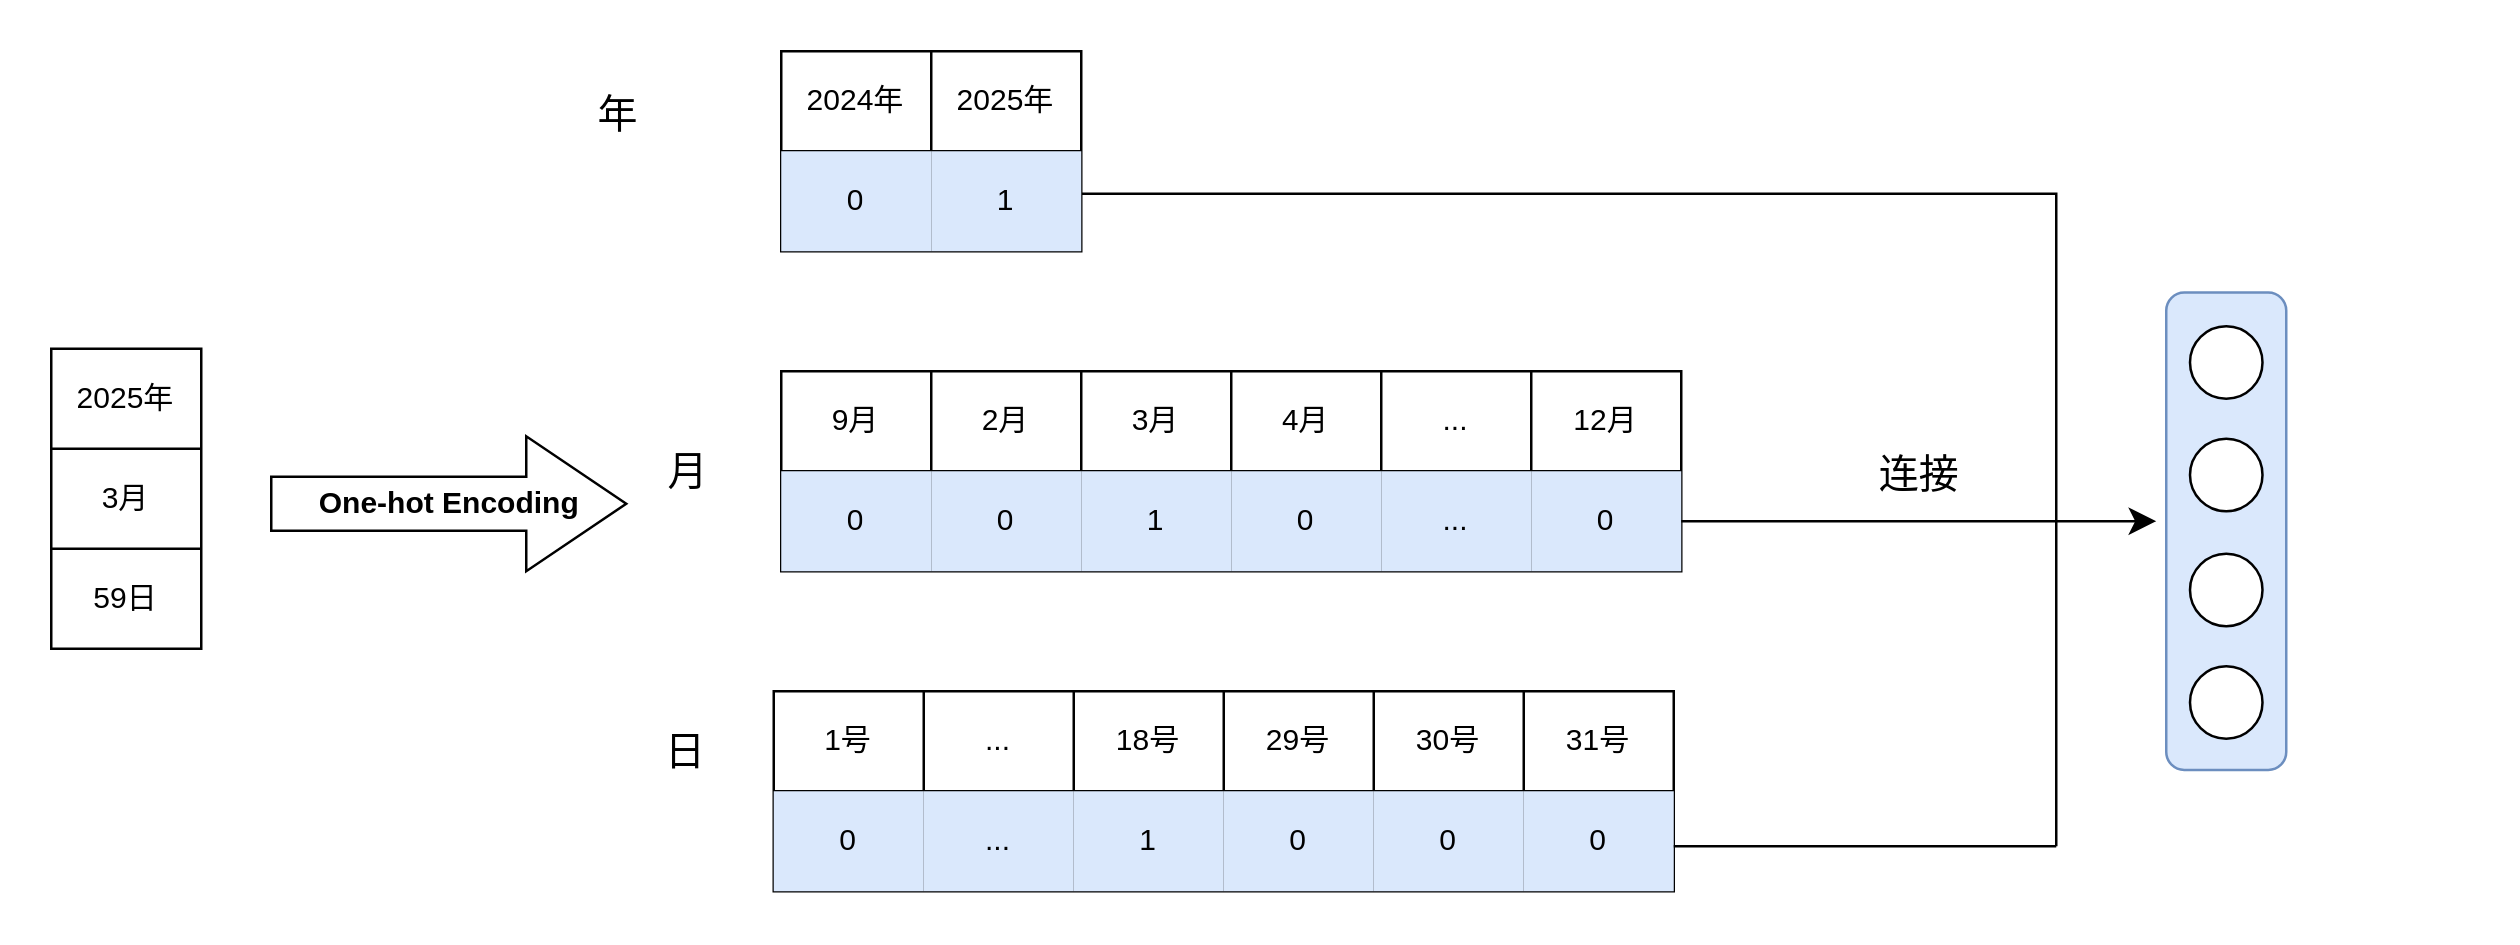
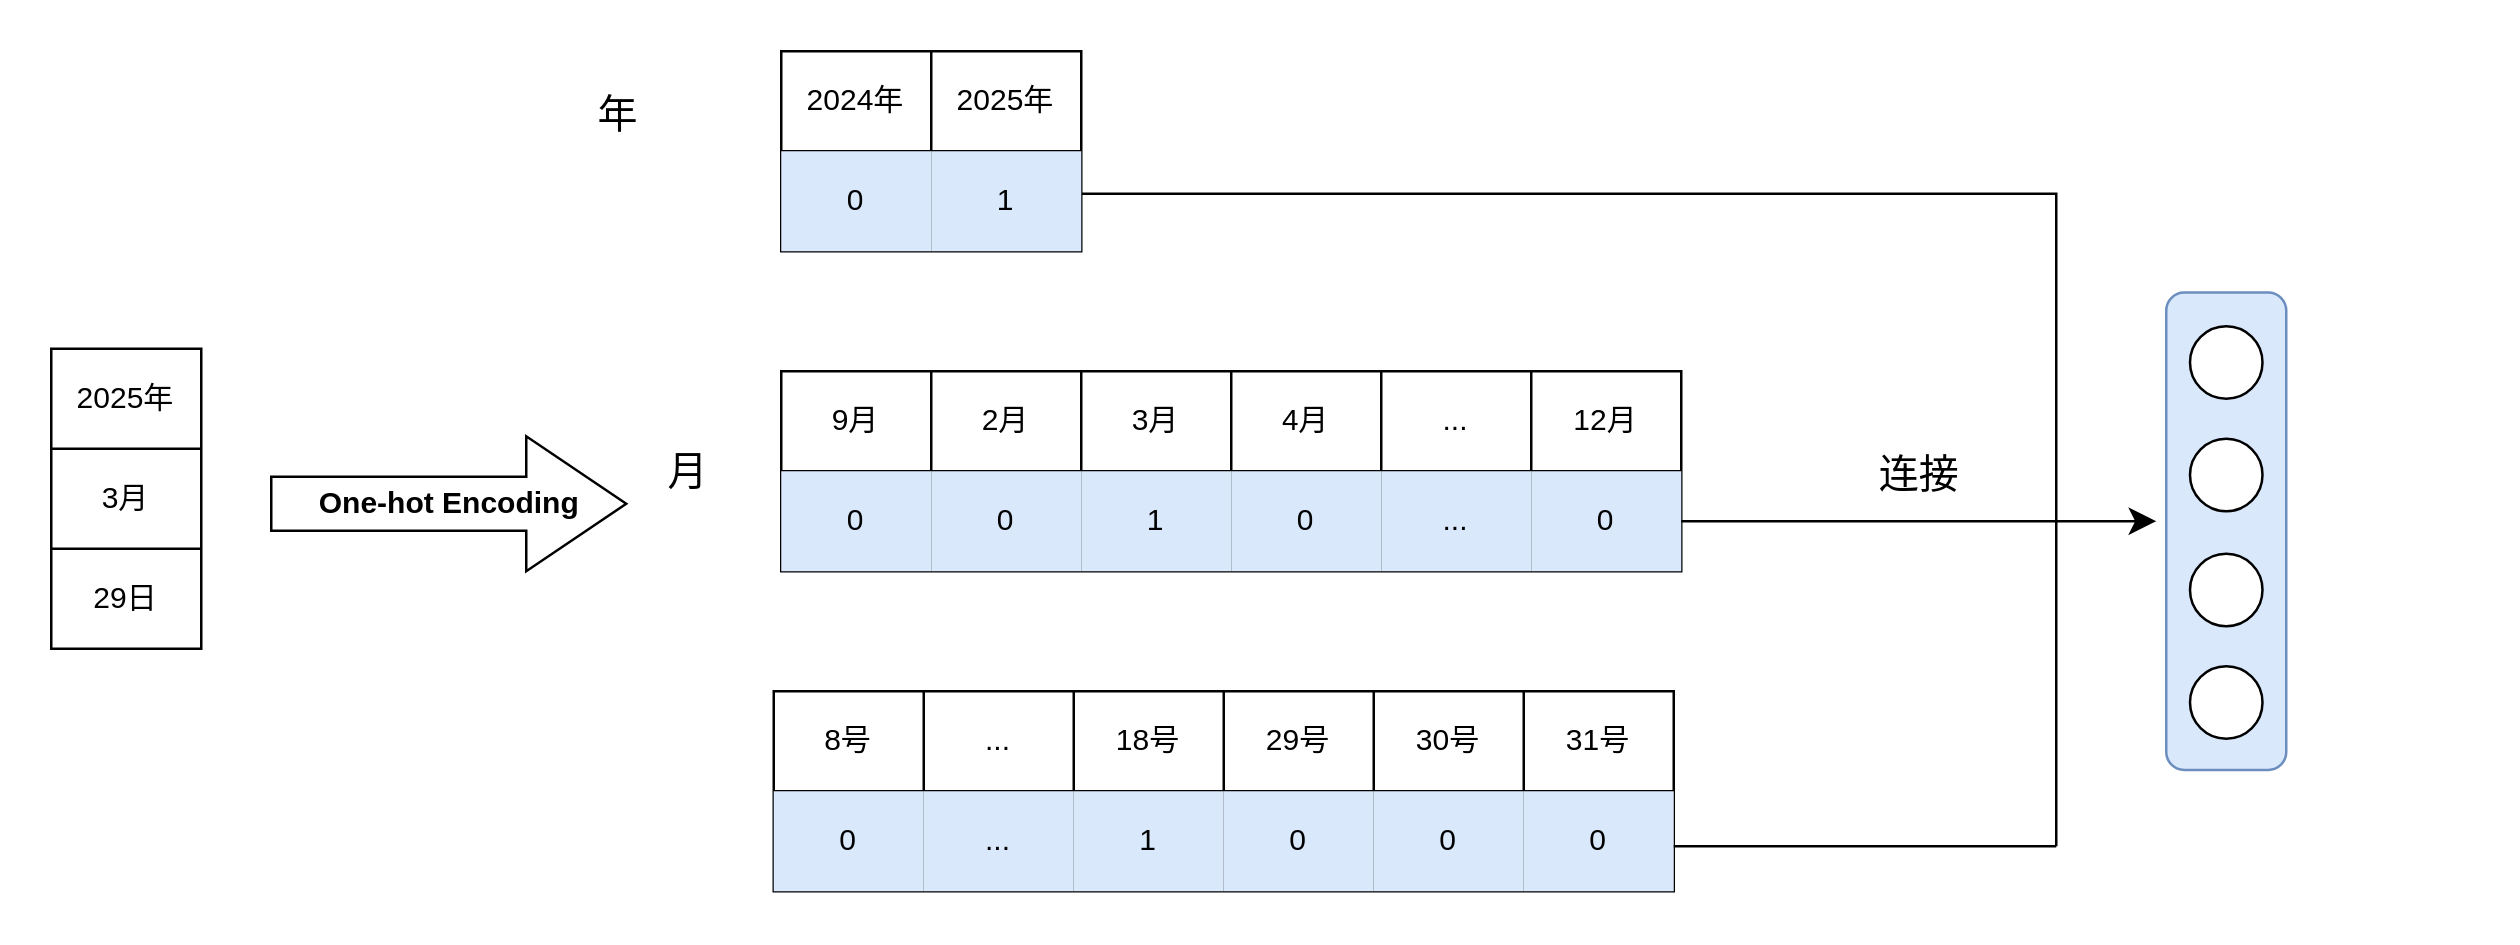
(126, 599) -> (126, 599)
(849, 741) -> (849, 741)
(686, 751) -> none
